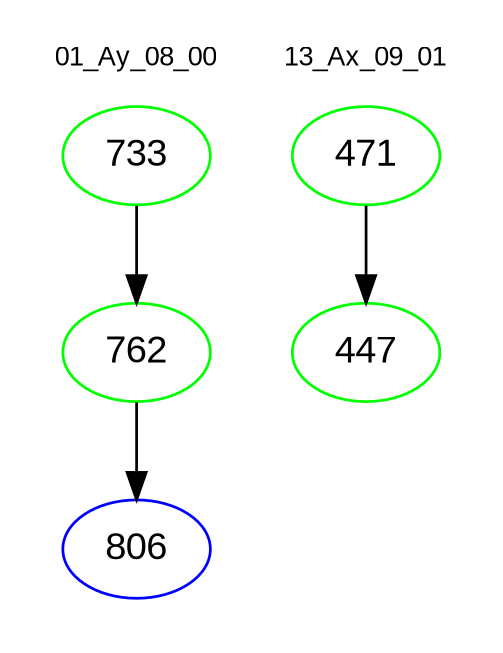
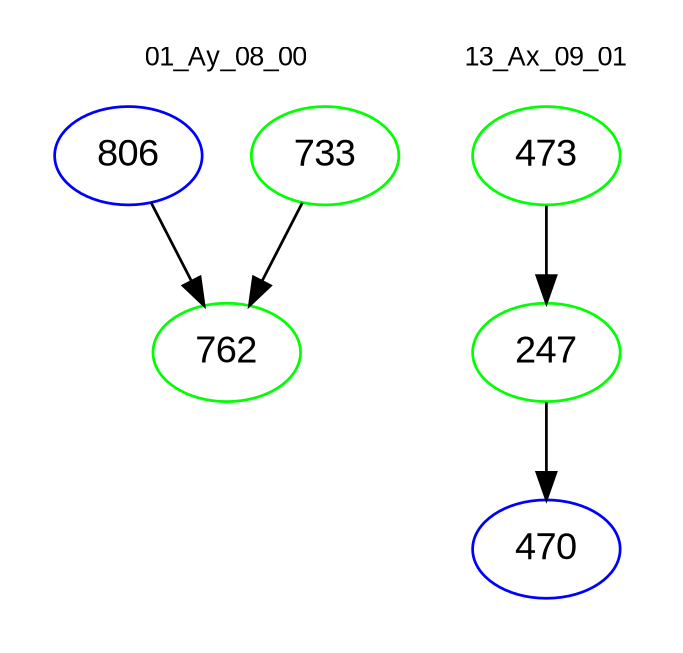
(366, 156) -> (546, 156)
(366, 352) -> (546, 352)
(137, 437) -> (171, 242)
none -> (546, 549)
